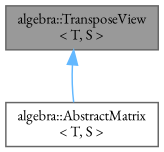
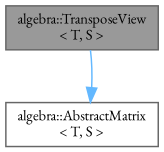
(72, 84) -> (92, 69)
